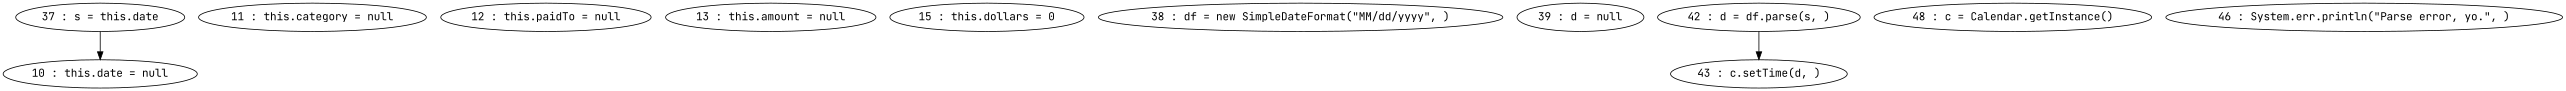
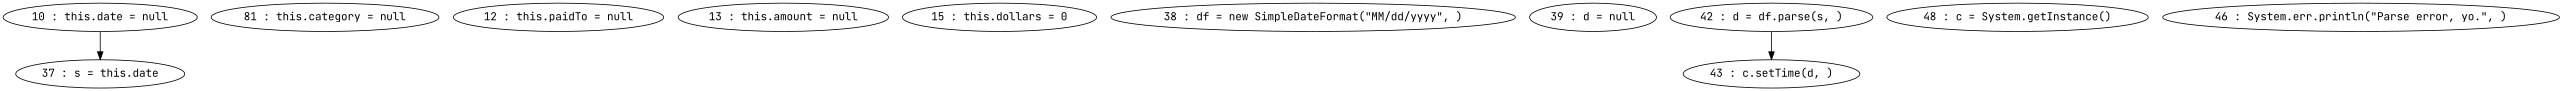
(312, 17) -> (325, 17)
(2013, 17) -> (2018, 17)
(100, 42) -> (100, 42)
